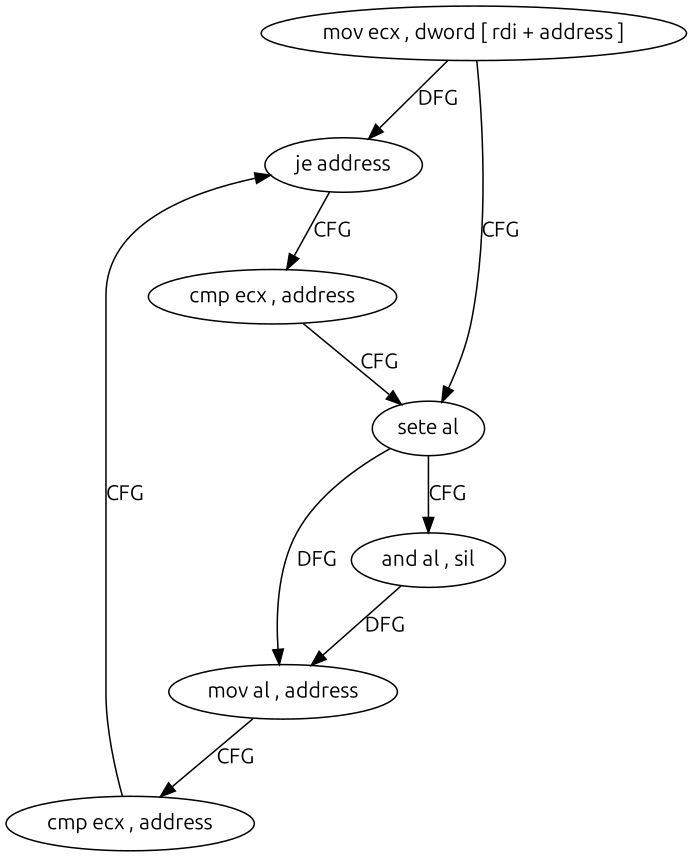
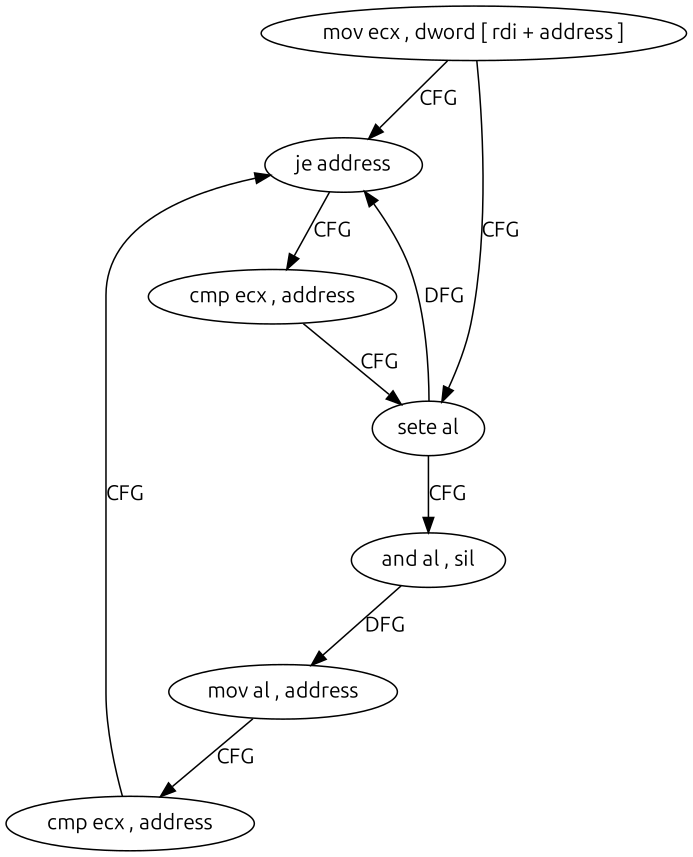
(438, 99) -> (438, 99)
(299, 530) -> (418, 298)
